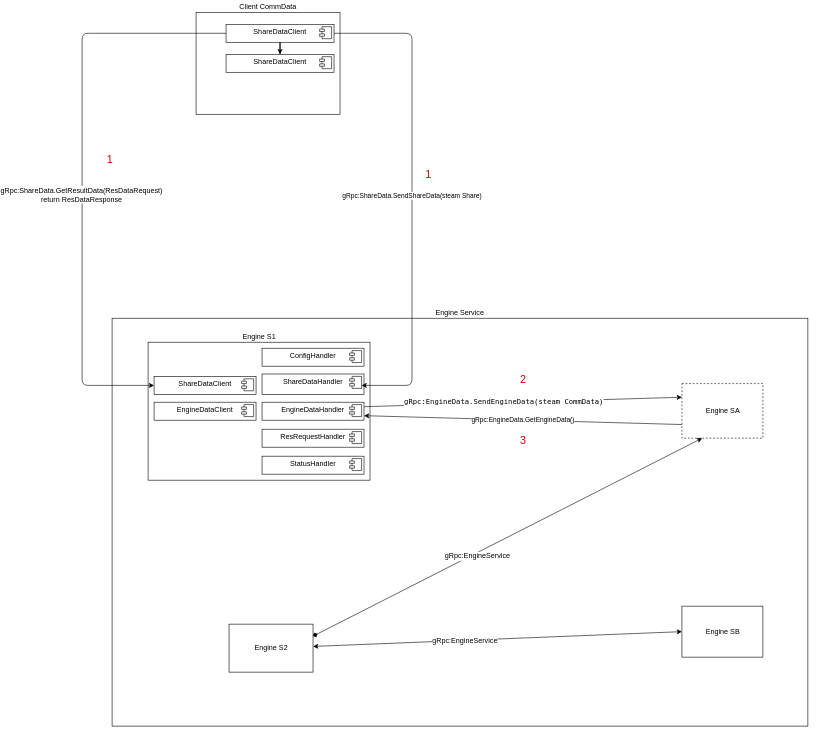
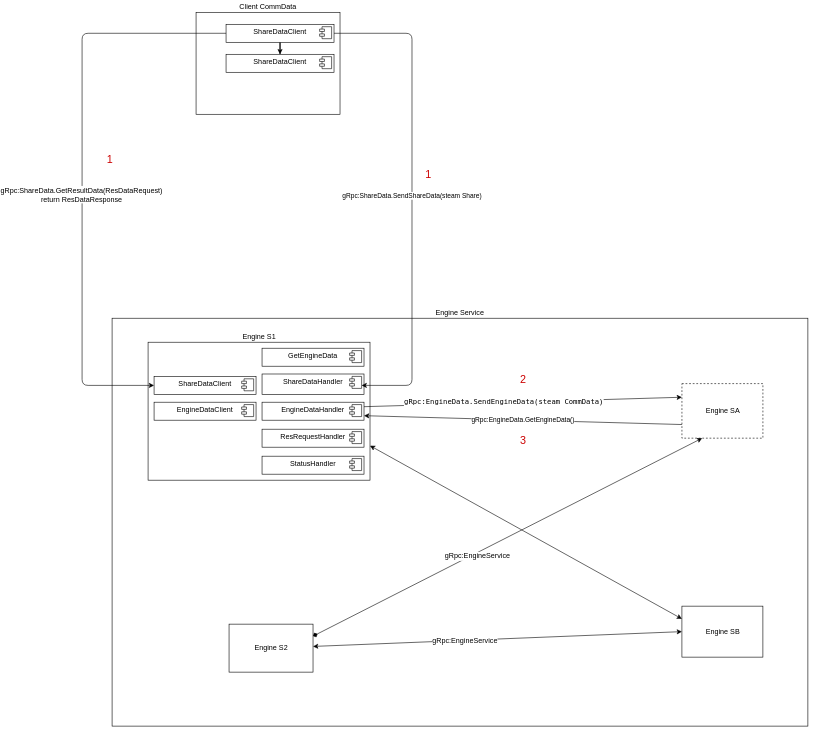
(286, 348) -> (287, 348)
none -> (526, 533)
